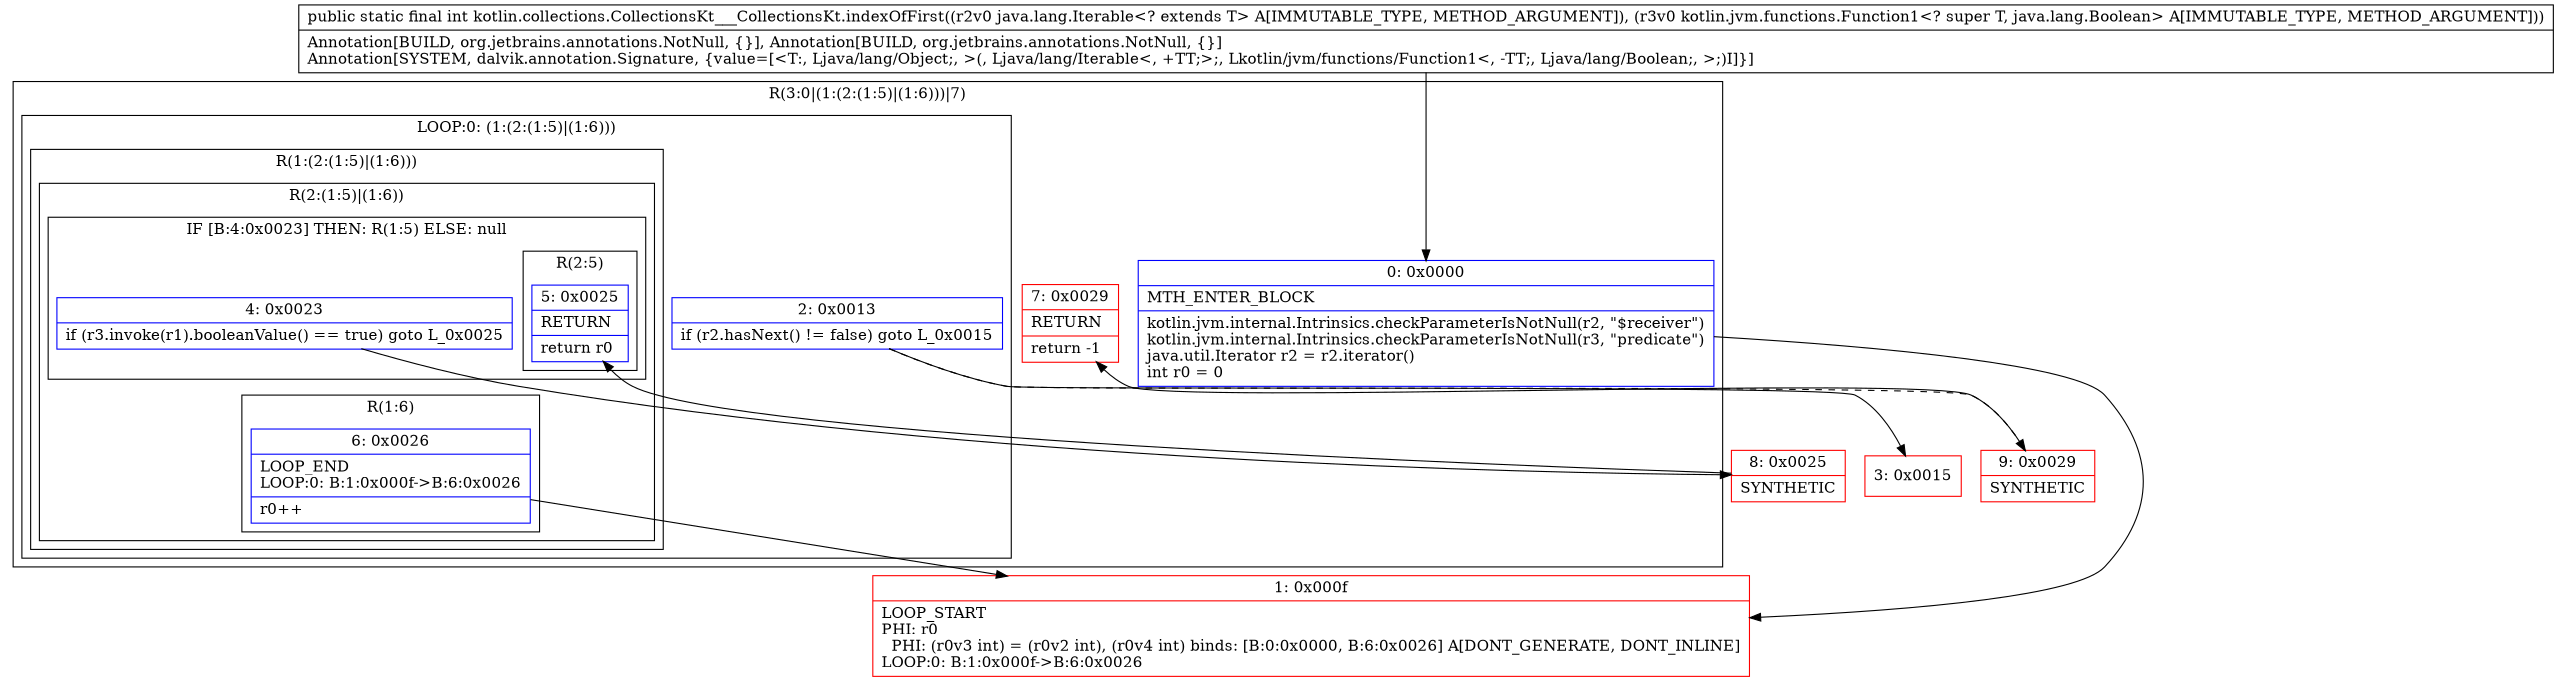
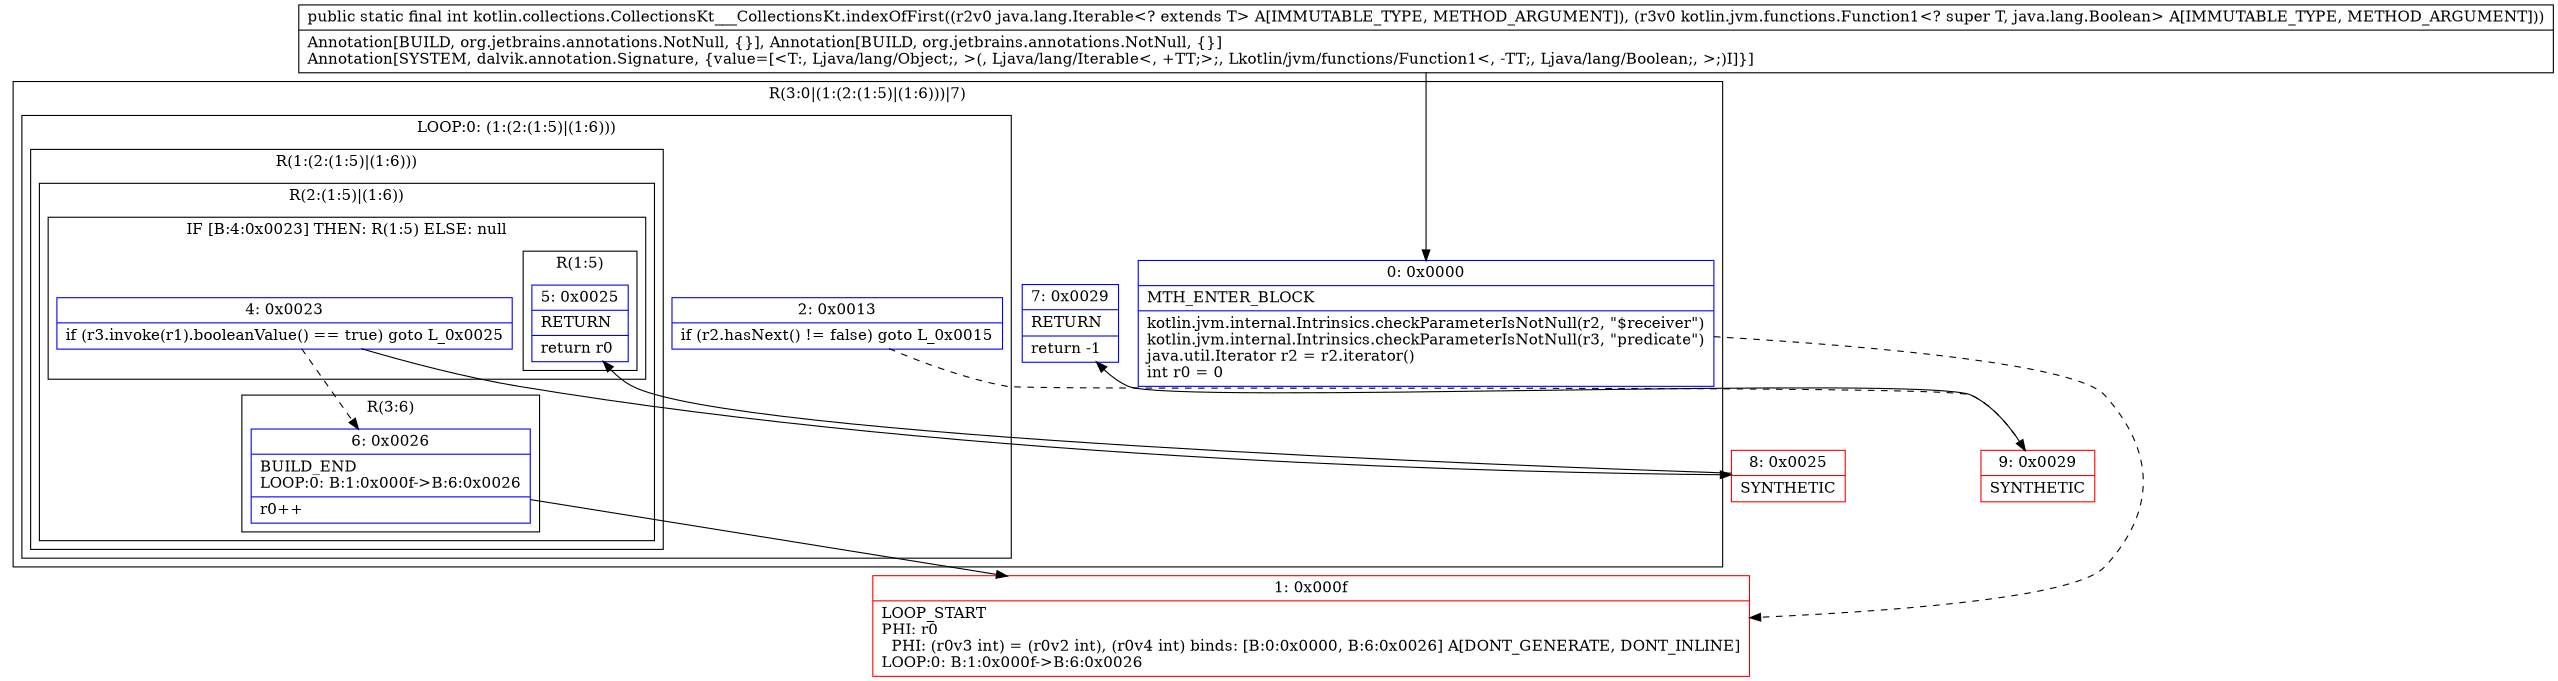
(580, 264) -> (580, 264)
(1070, 323) -> (1070, 323)
none -> (328, 386)
(391, 408) -> (391, 408)
(2140, 458) -> (2140, 458)
(305, 467) -> (309, 467)
(1913, 476) -> none
